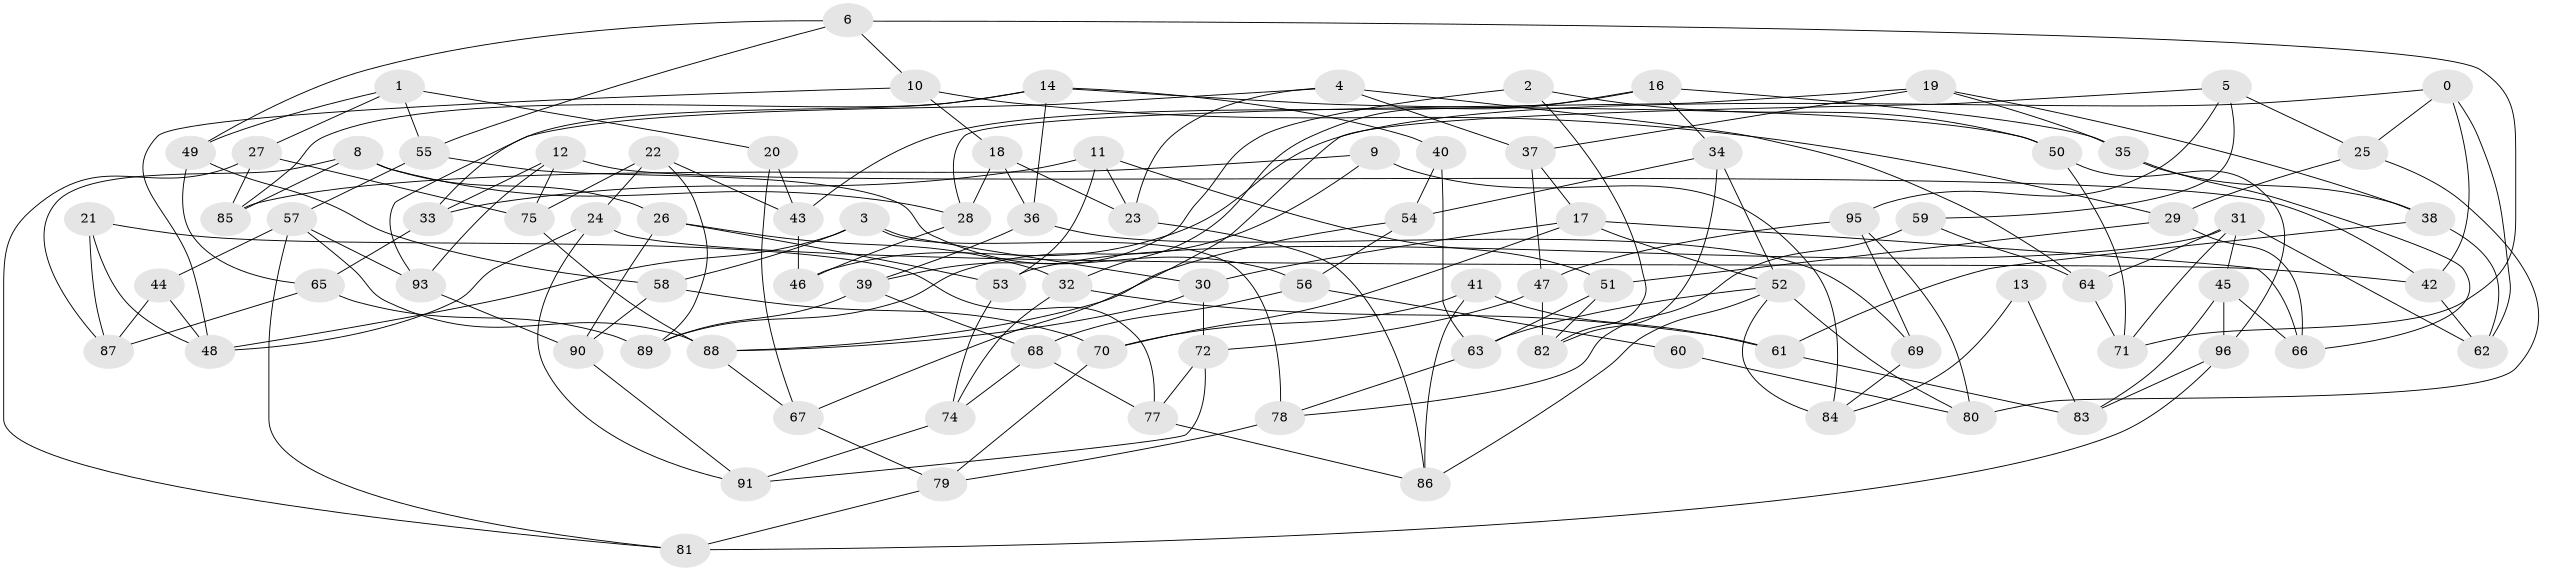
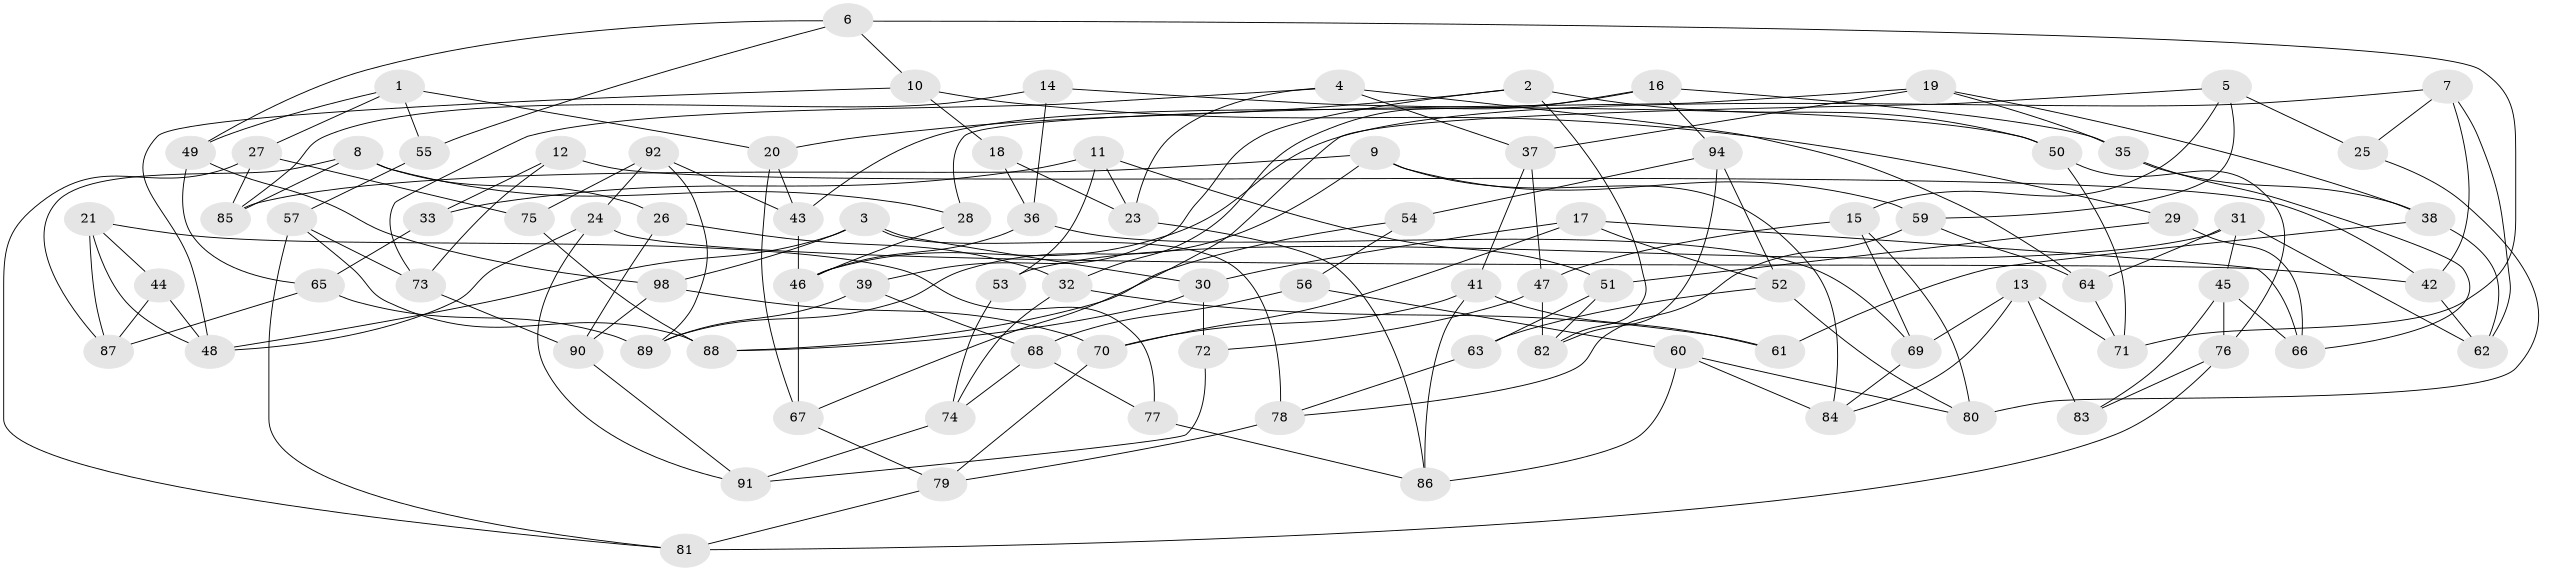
(2448, 87) -> (2448, 87)
(719, 111) -> none
none -> (1150, 116)
(654, 153) -> (654, 153)
(1441, 153) -> none
(1717, 153) -> (1717, 153)
(2273, 179) -> none
(547, 182) -> none
(982, 186) -> none
none -> (1648, 186)
(856, 190) -> none
(1562, 193) -> (1503, 219)
(1855, 219) -> (1855, 219)
(226, 252) -> (124, 252)
(898, 263) -> none
(928, 263) -> (915, 252)
(2178, 284) -> (2072, 319)
(421, 285) -> (421, 285)
(662, 285) -> (662, 285)
none -> (1969, 319)
(2224, 352) -> (2224, 352)
(1744, 361) -> (1755, 385)
(1598, 374) -> (1585, 457)
(755, 385) -> (798, 357)
(1178, 385) -> none
(1937, 386) -> none
